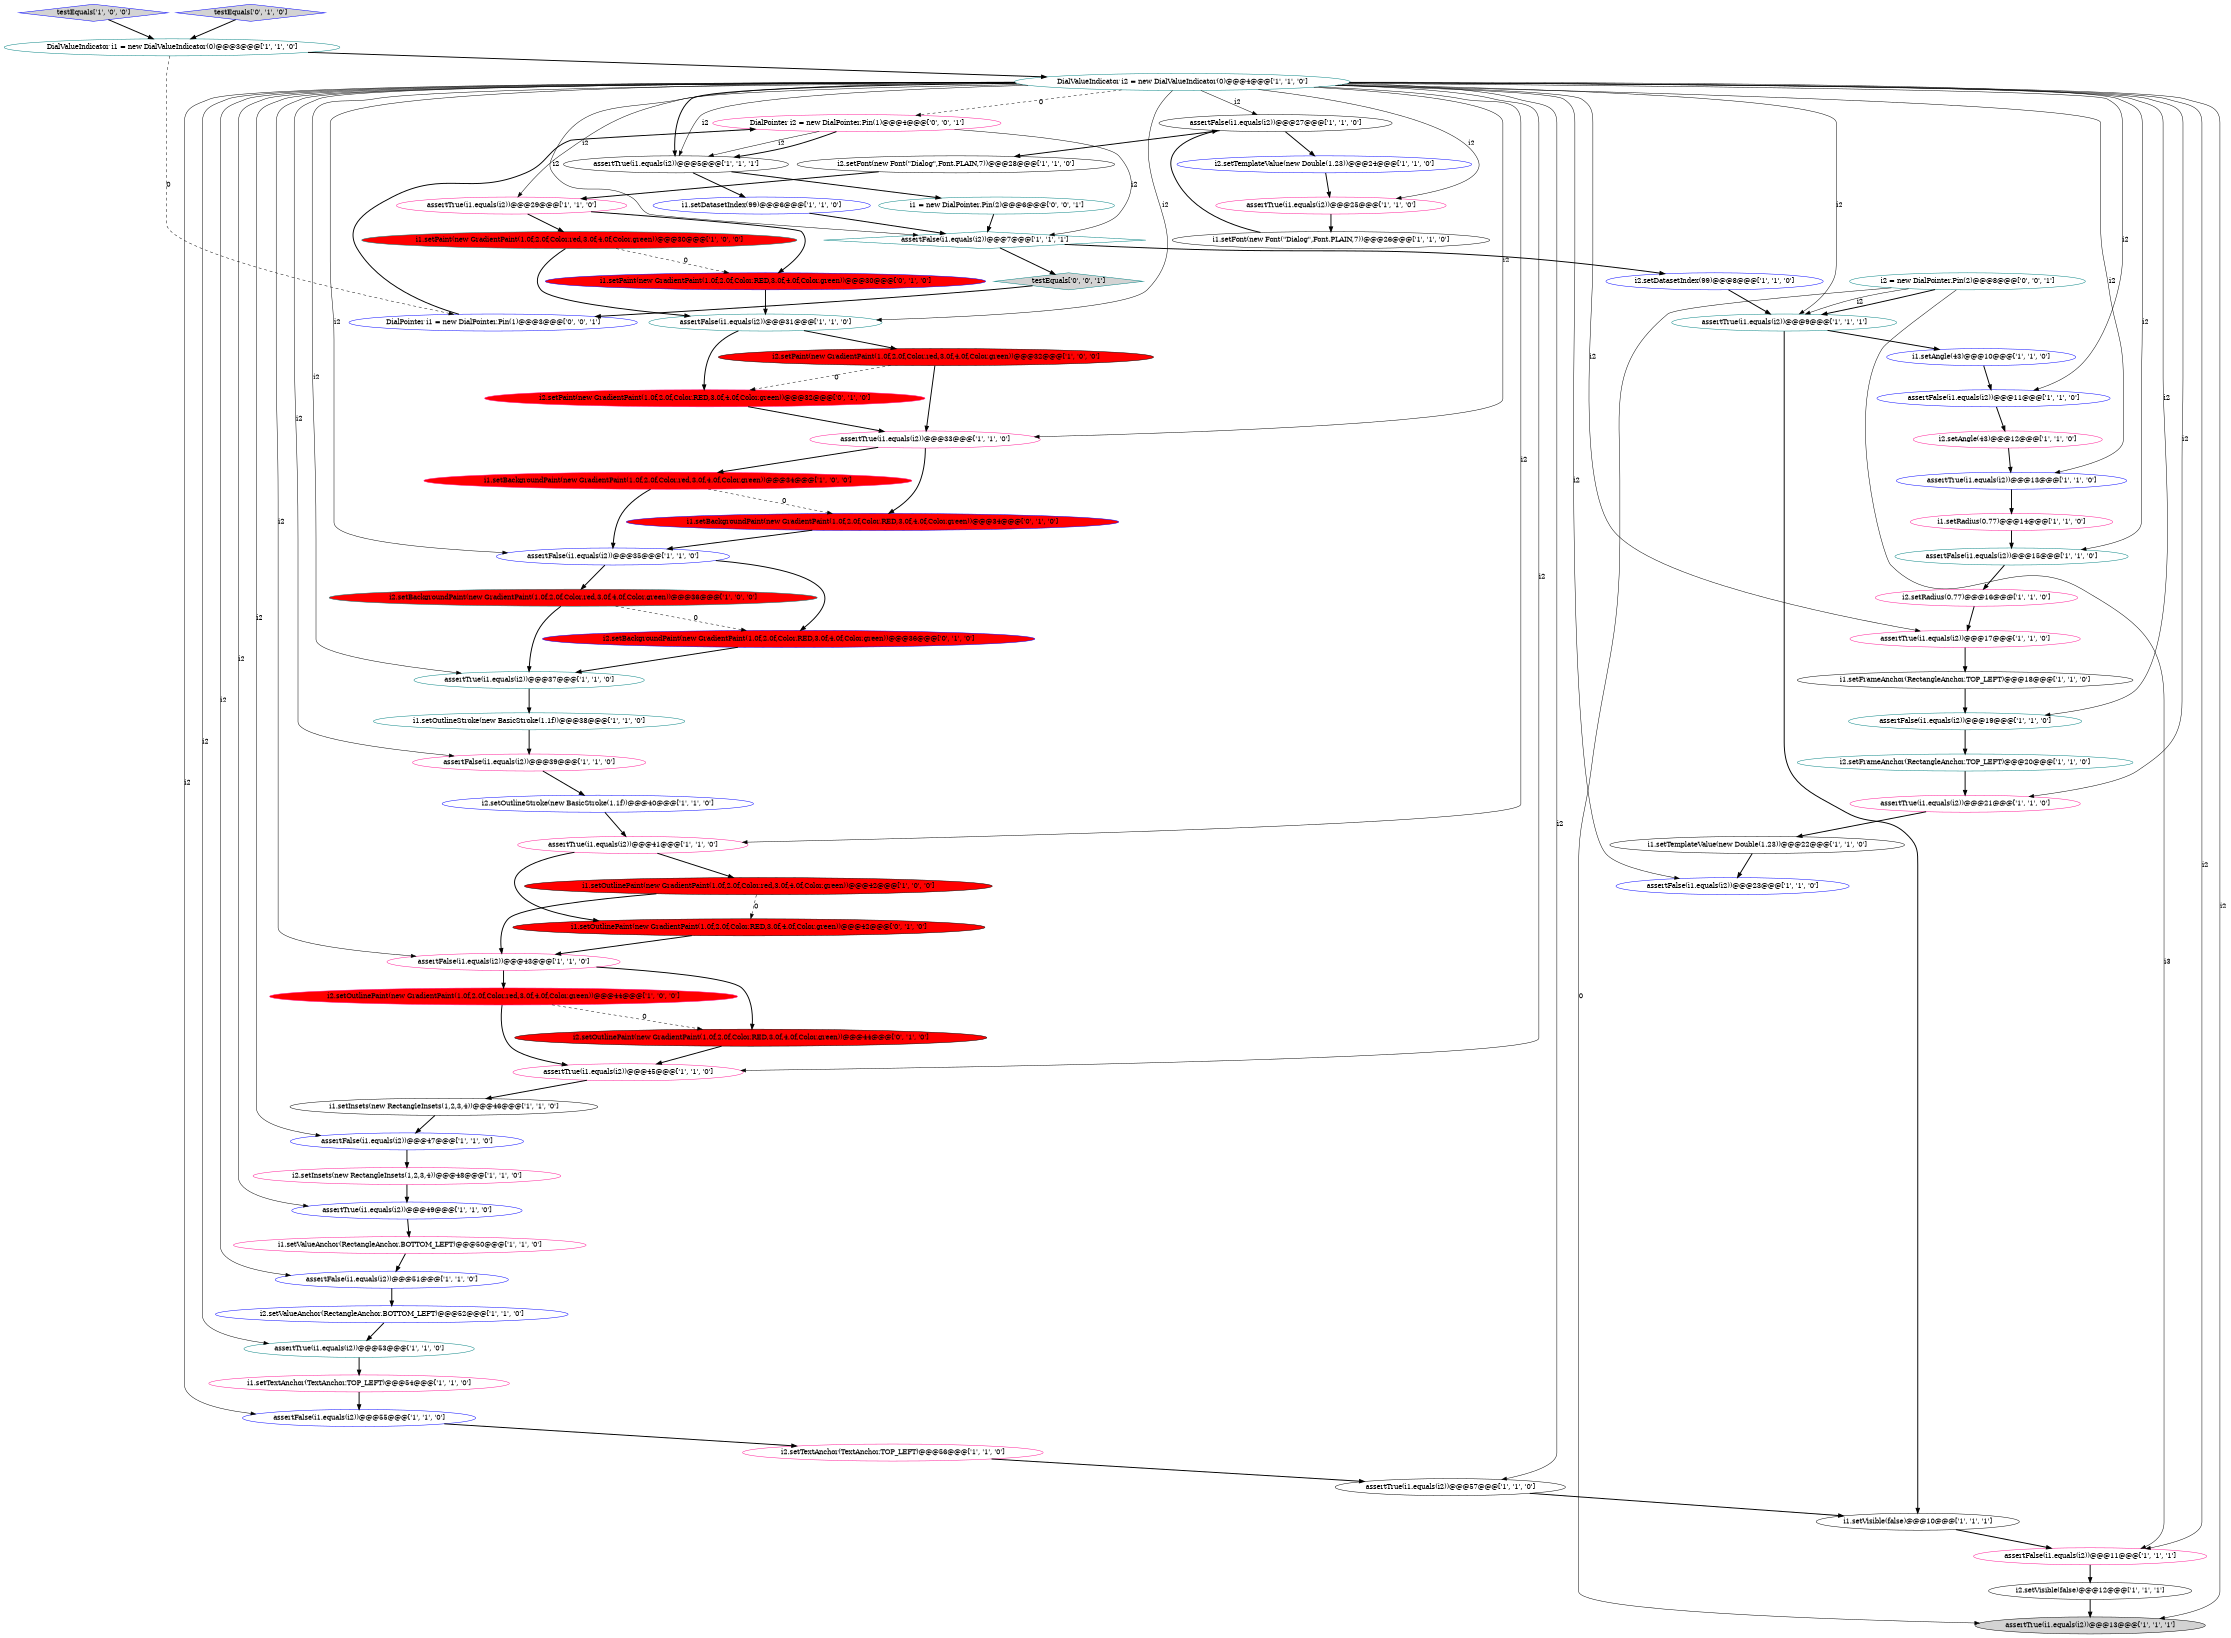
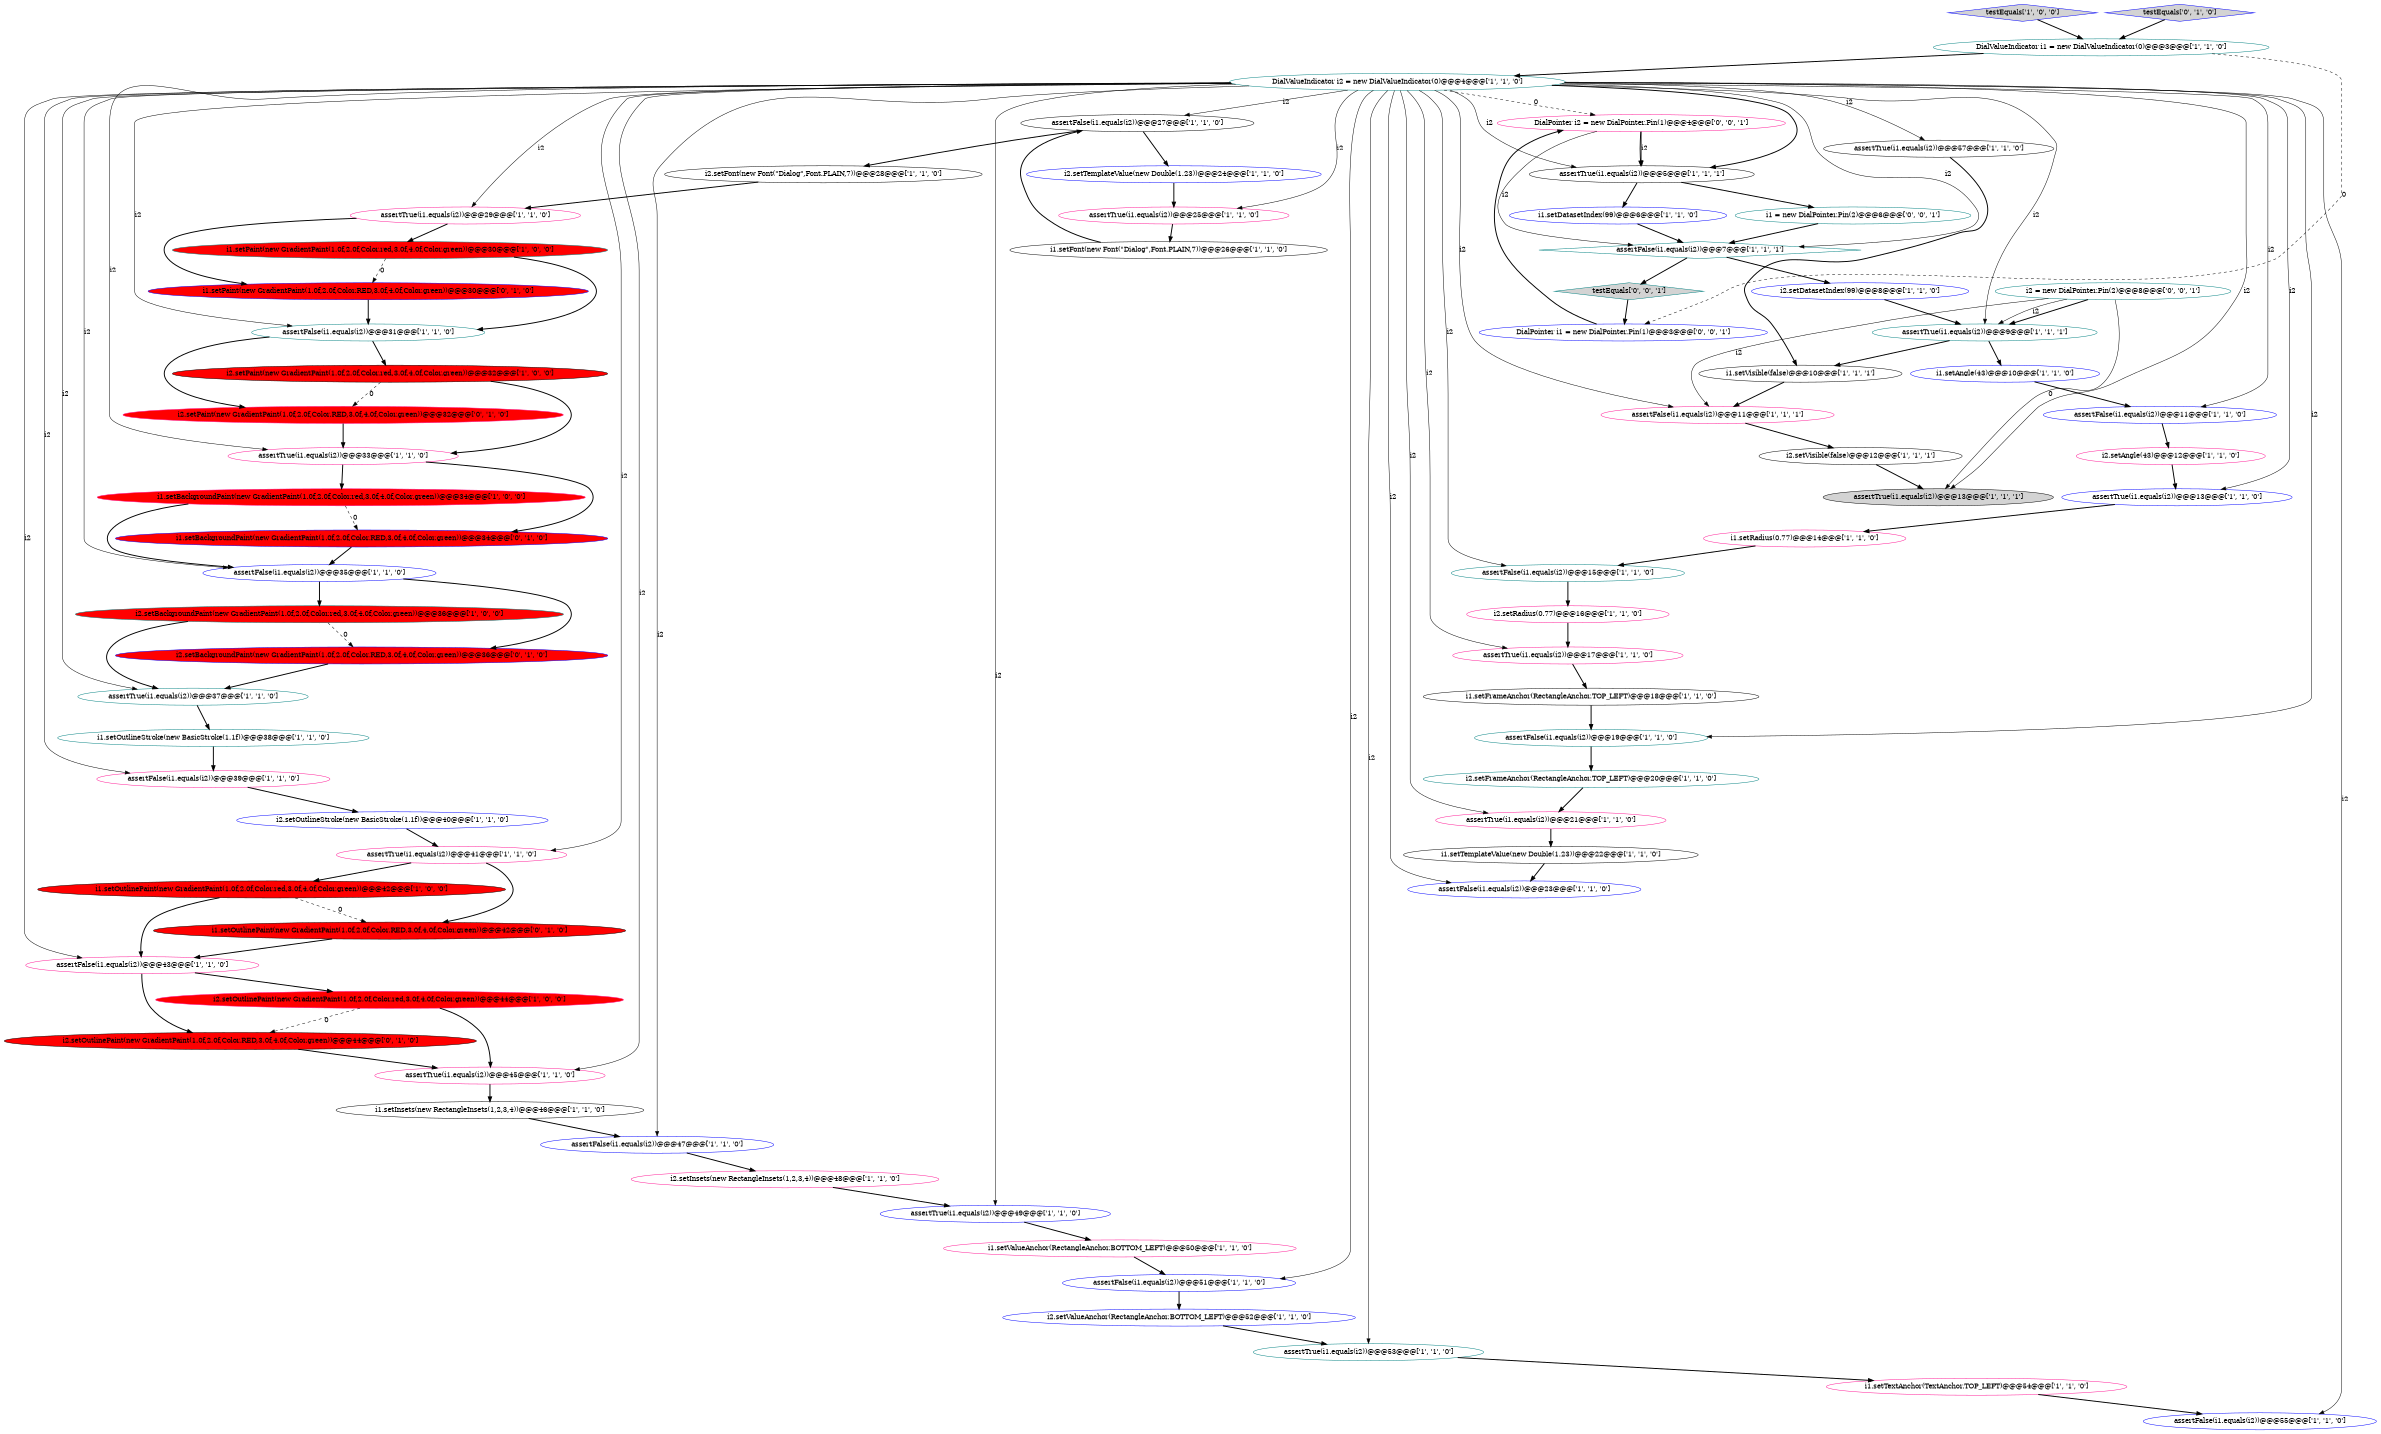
(2167, 962) -> (1739, 353)
(893, 1453) -> none
